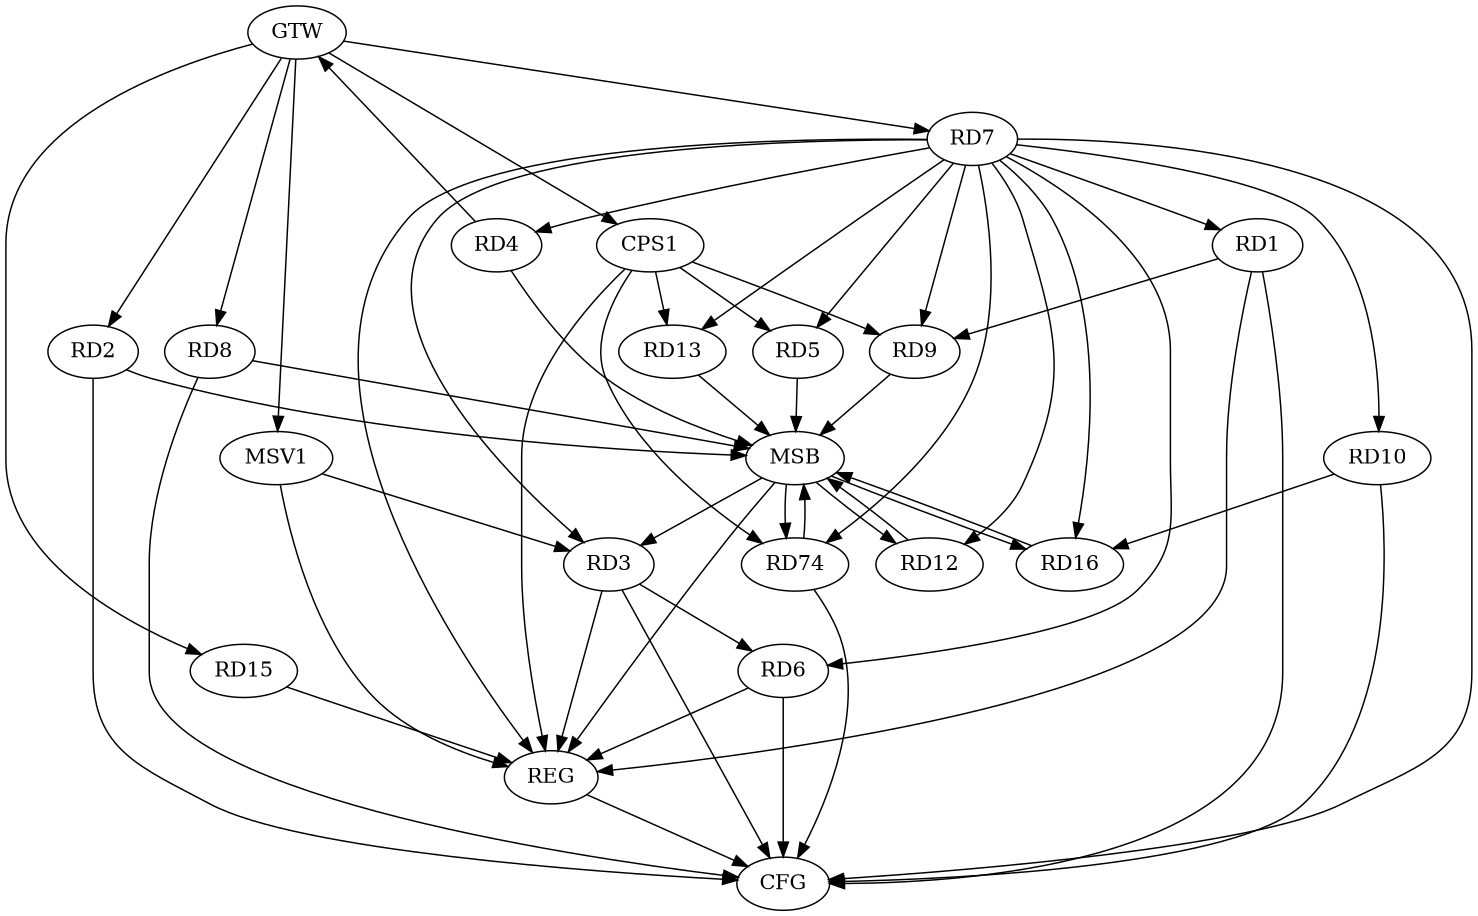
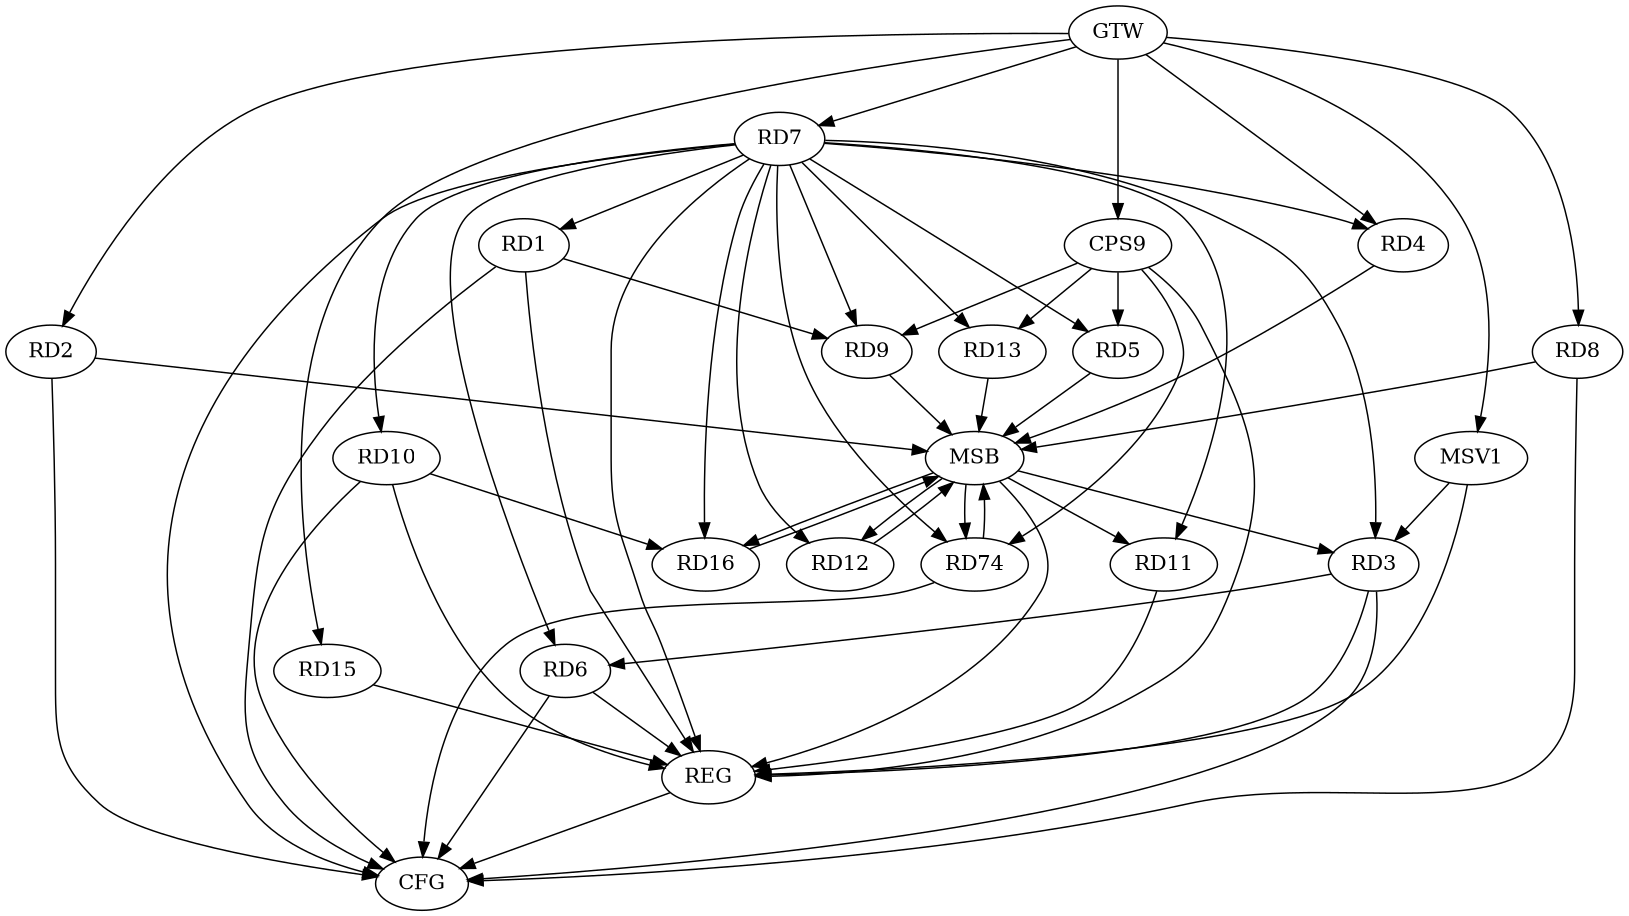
(402, 145) -> (1255, 135)
(650, 245) -> (1118, 245)
none -> (1164, 565)
none -> (472, 658)
